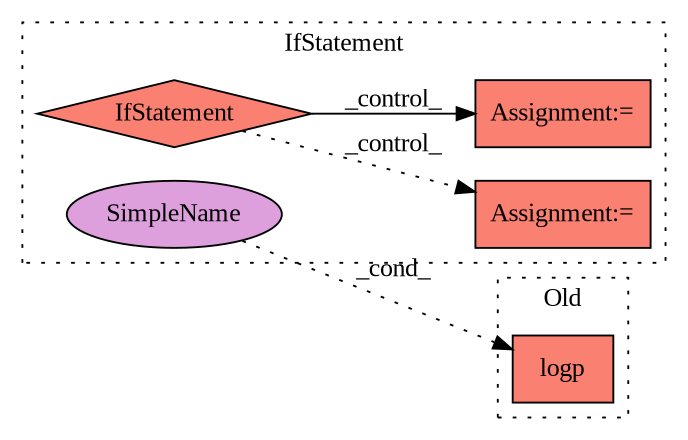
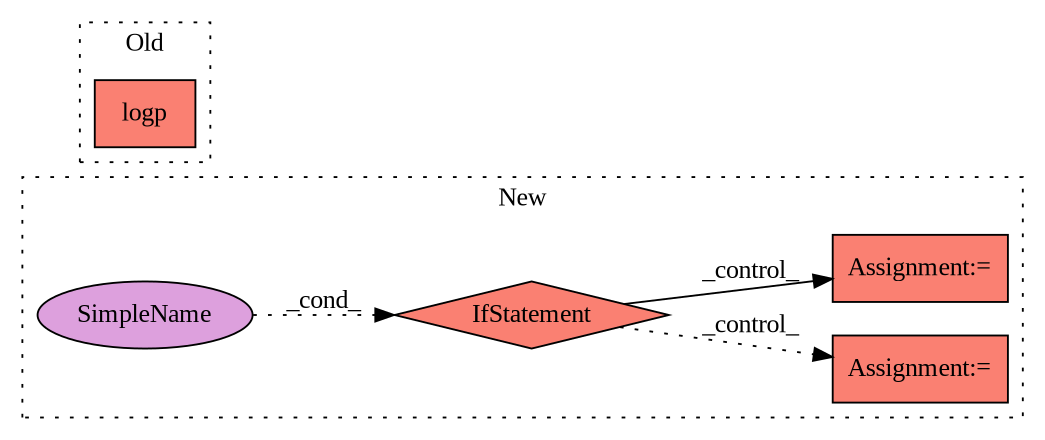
(344, 44) -> (523, 199)
(368, 292) -> (314, 315)
